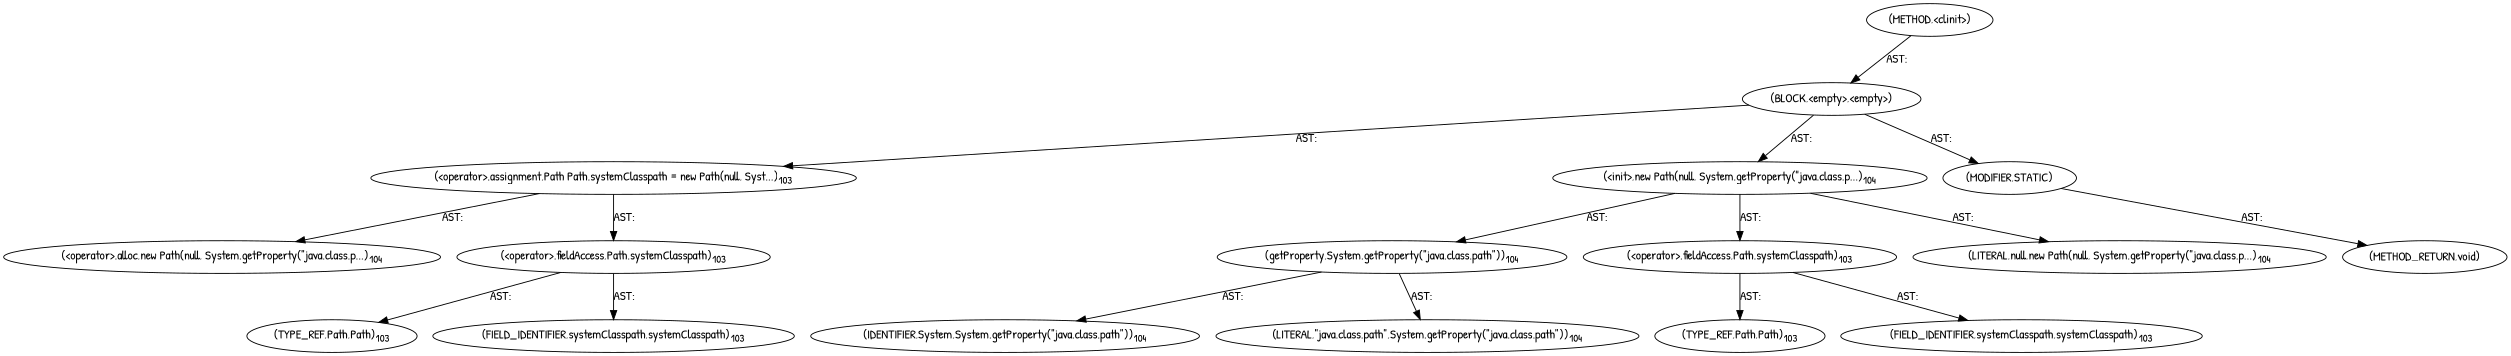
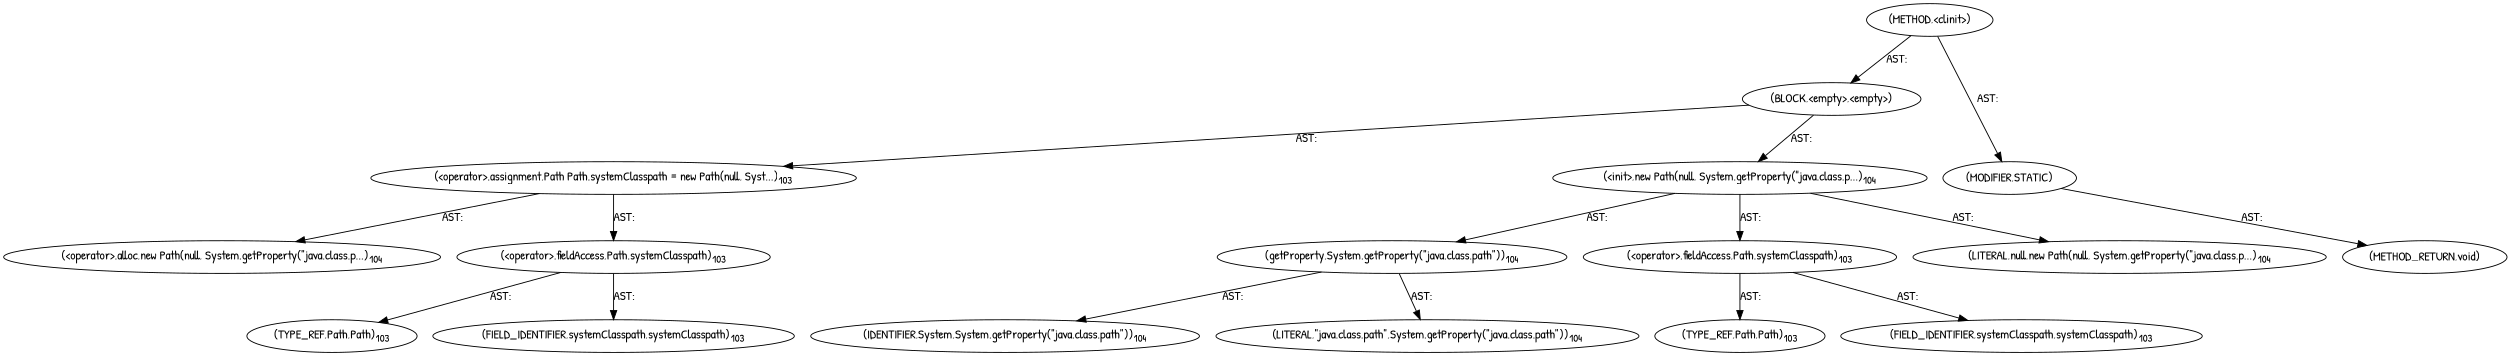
(1917, 137) -> (1968, 95)
